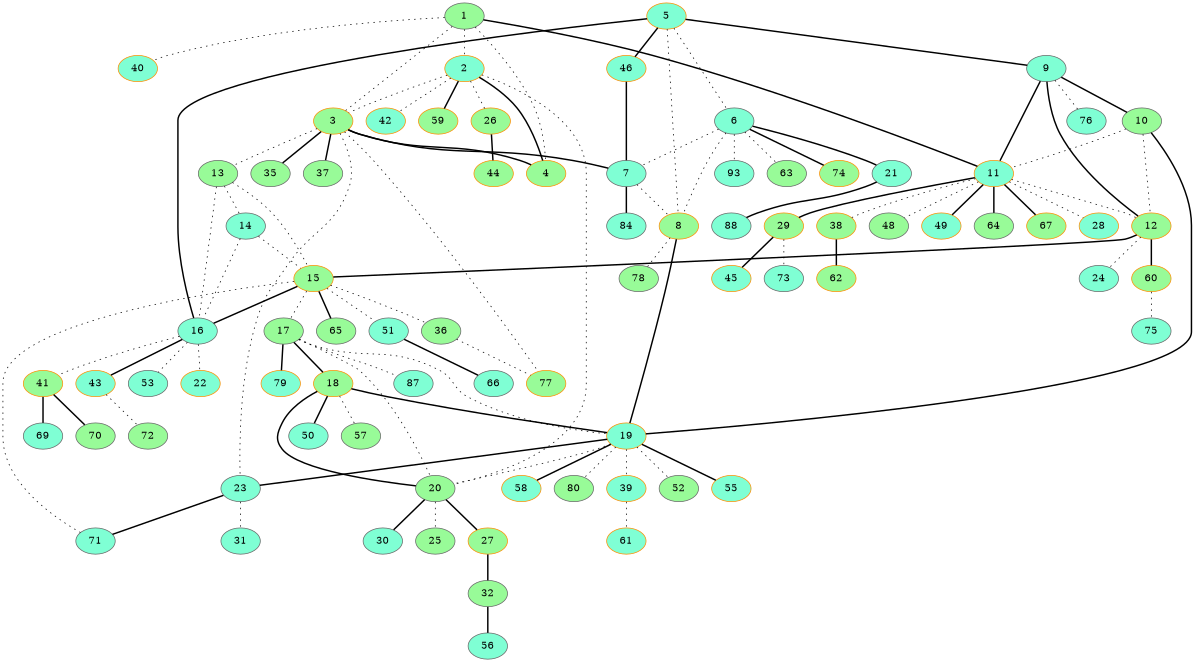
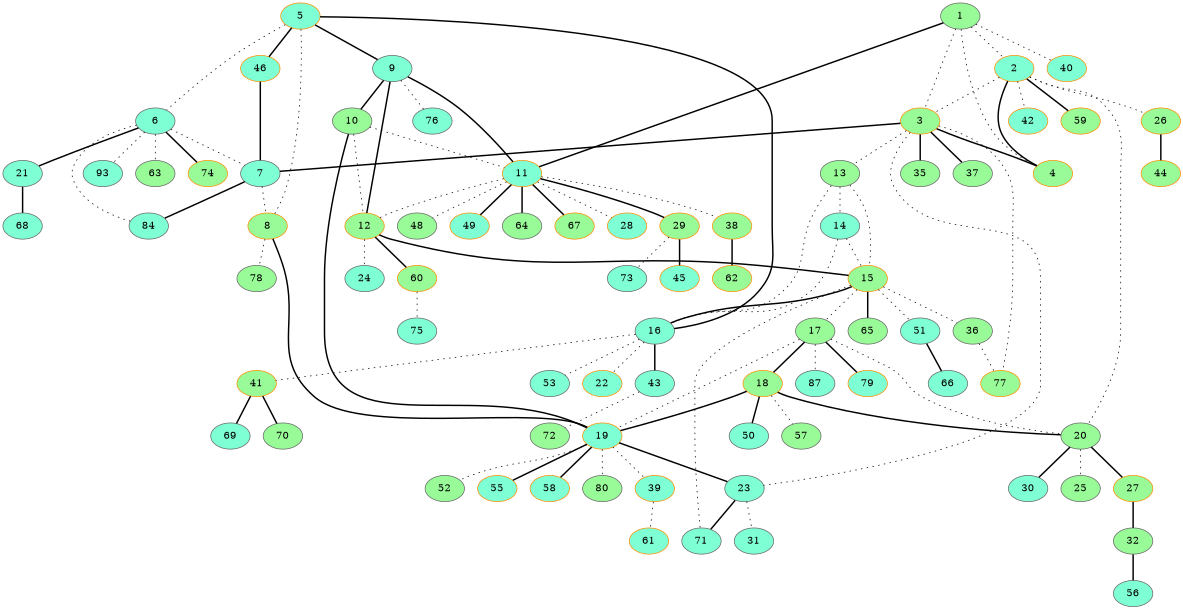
(702, 172) -> (72, 170)
(731, 226) -> (23, 226)
(96, 384) -> (655, 384)
(533, 466) -> none
